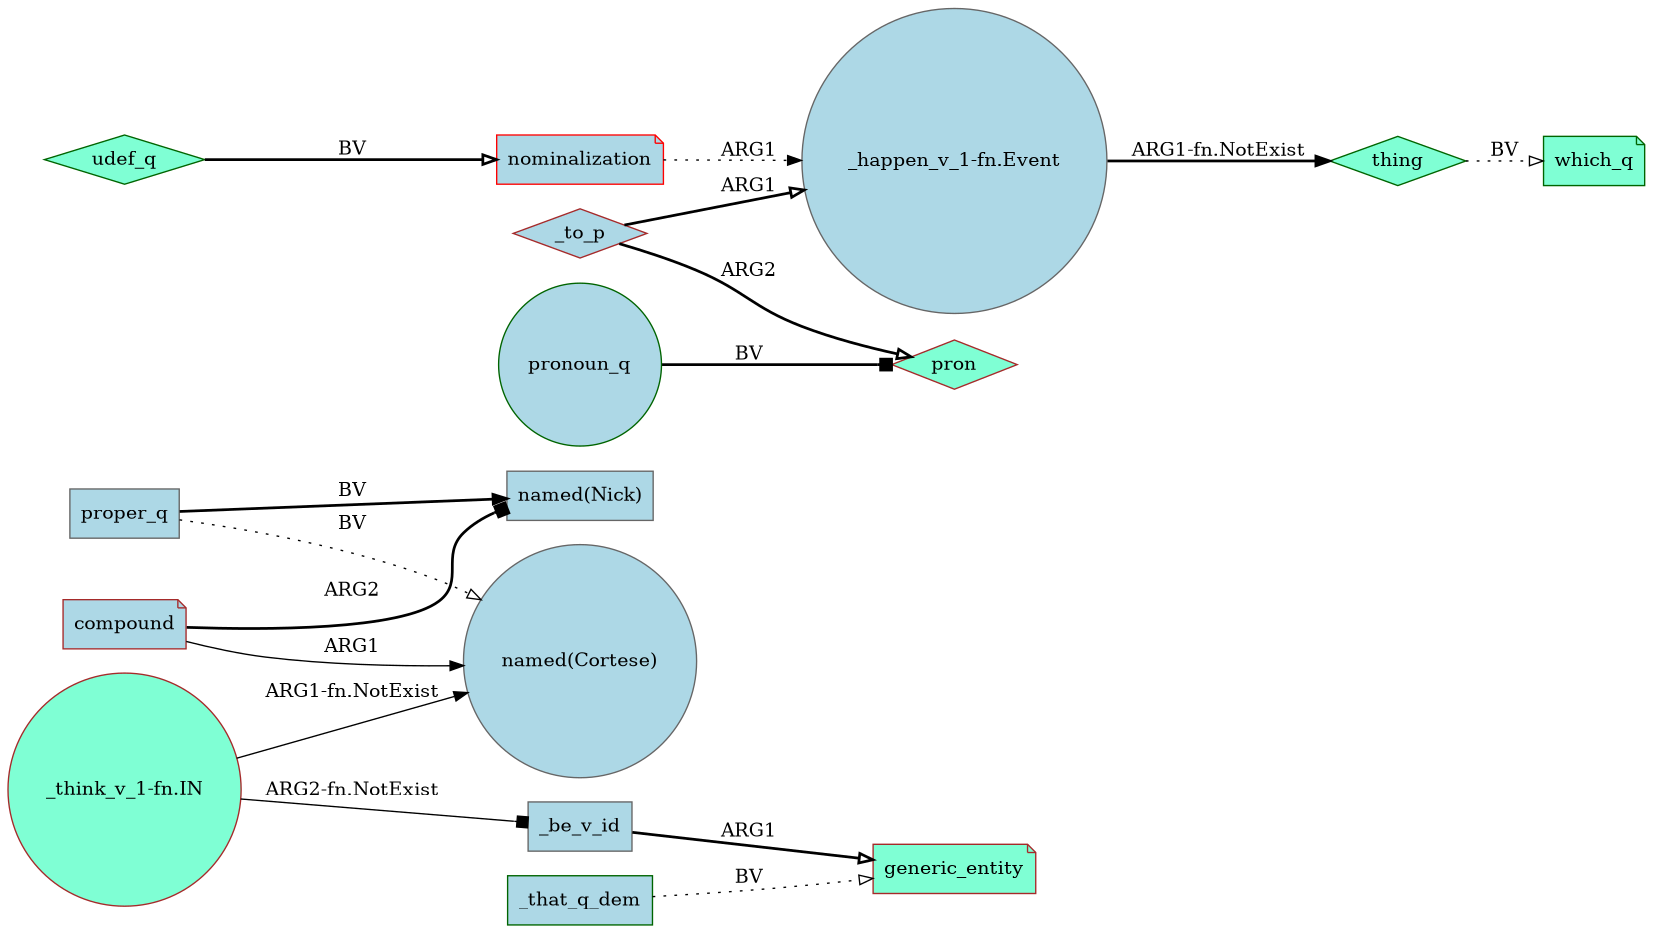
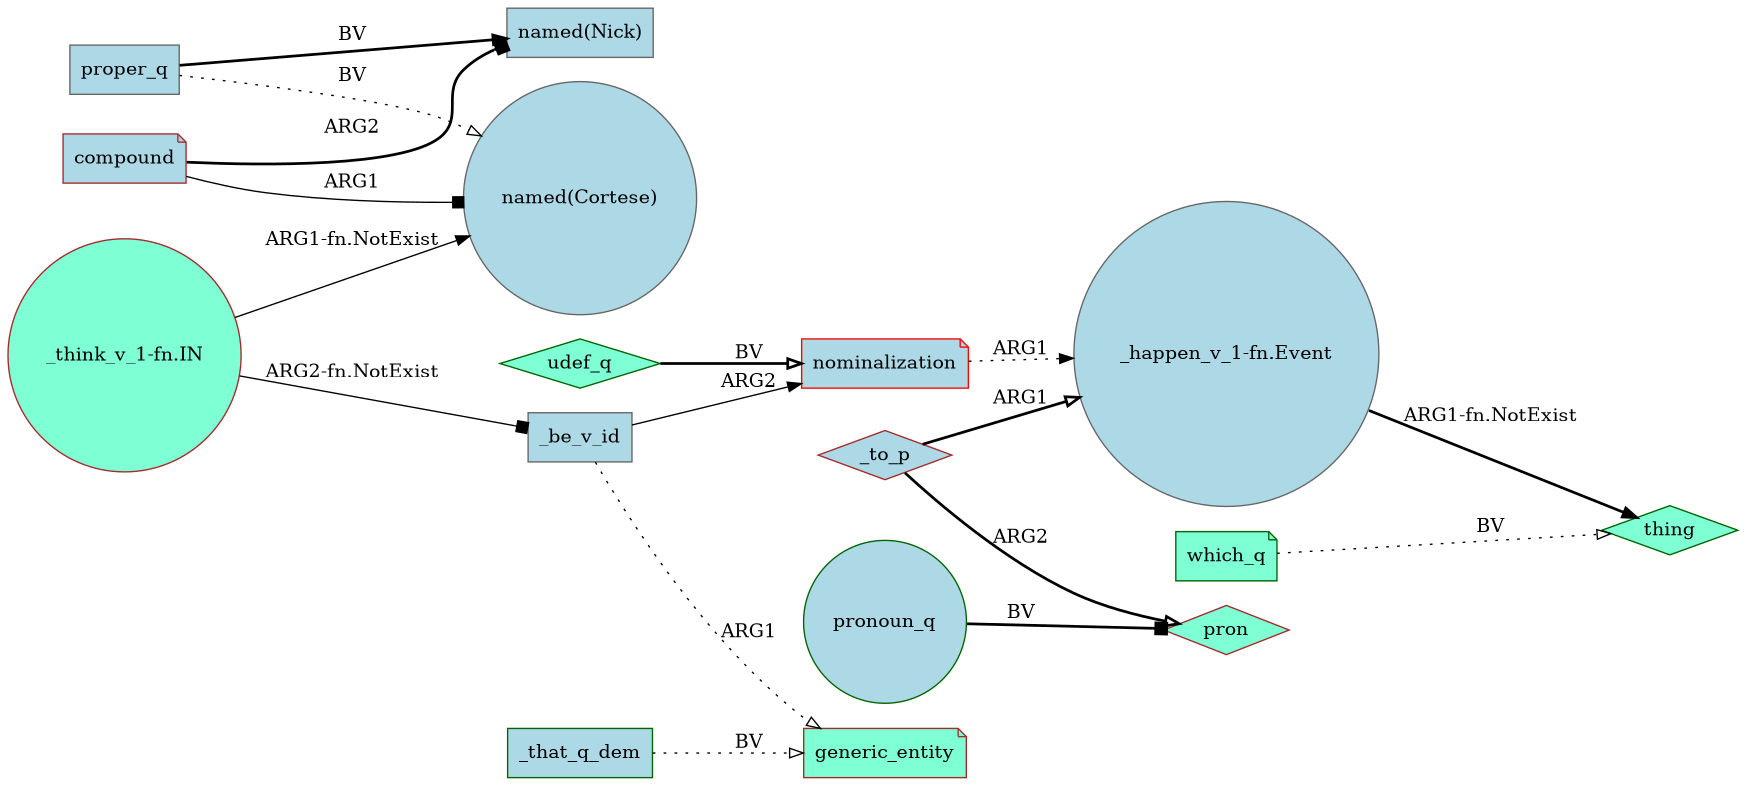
(1498, 161) -> (1437, 544)
none -> (710, 406)
(317, 662) -> (317, 198)
(746, 845) -> (690, 601)
